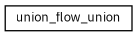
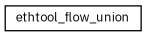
(69, 18) -> (73, 18)
